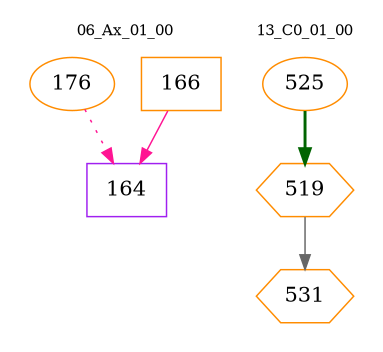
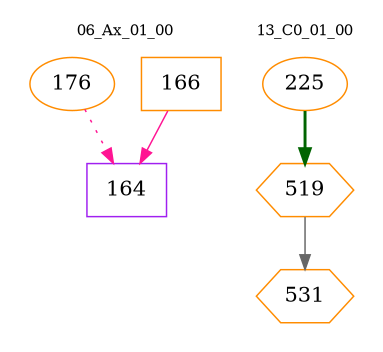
(305, 84) -> (305, 84)
